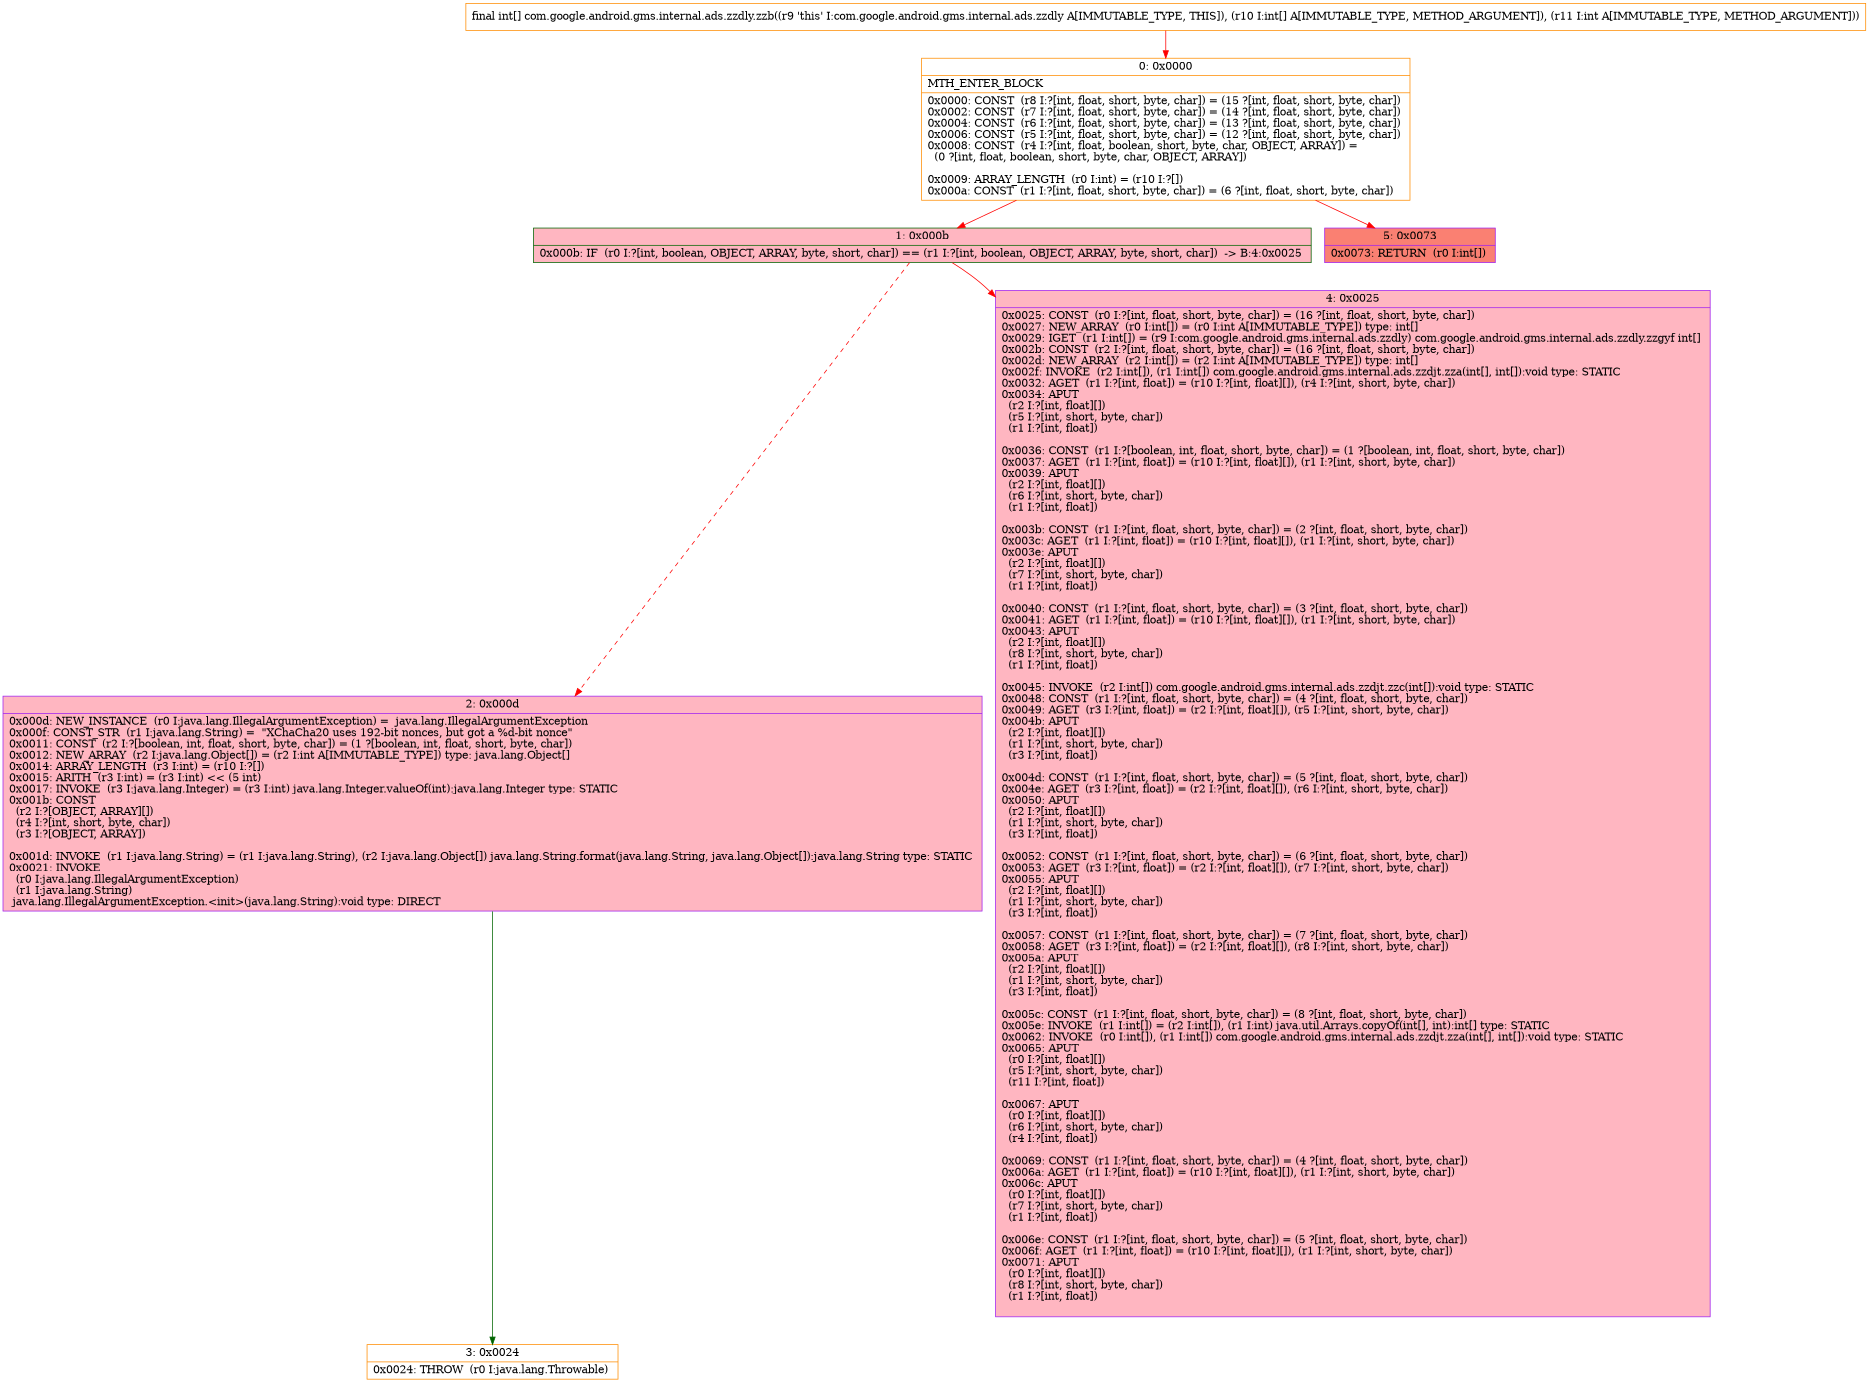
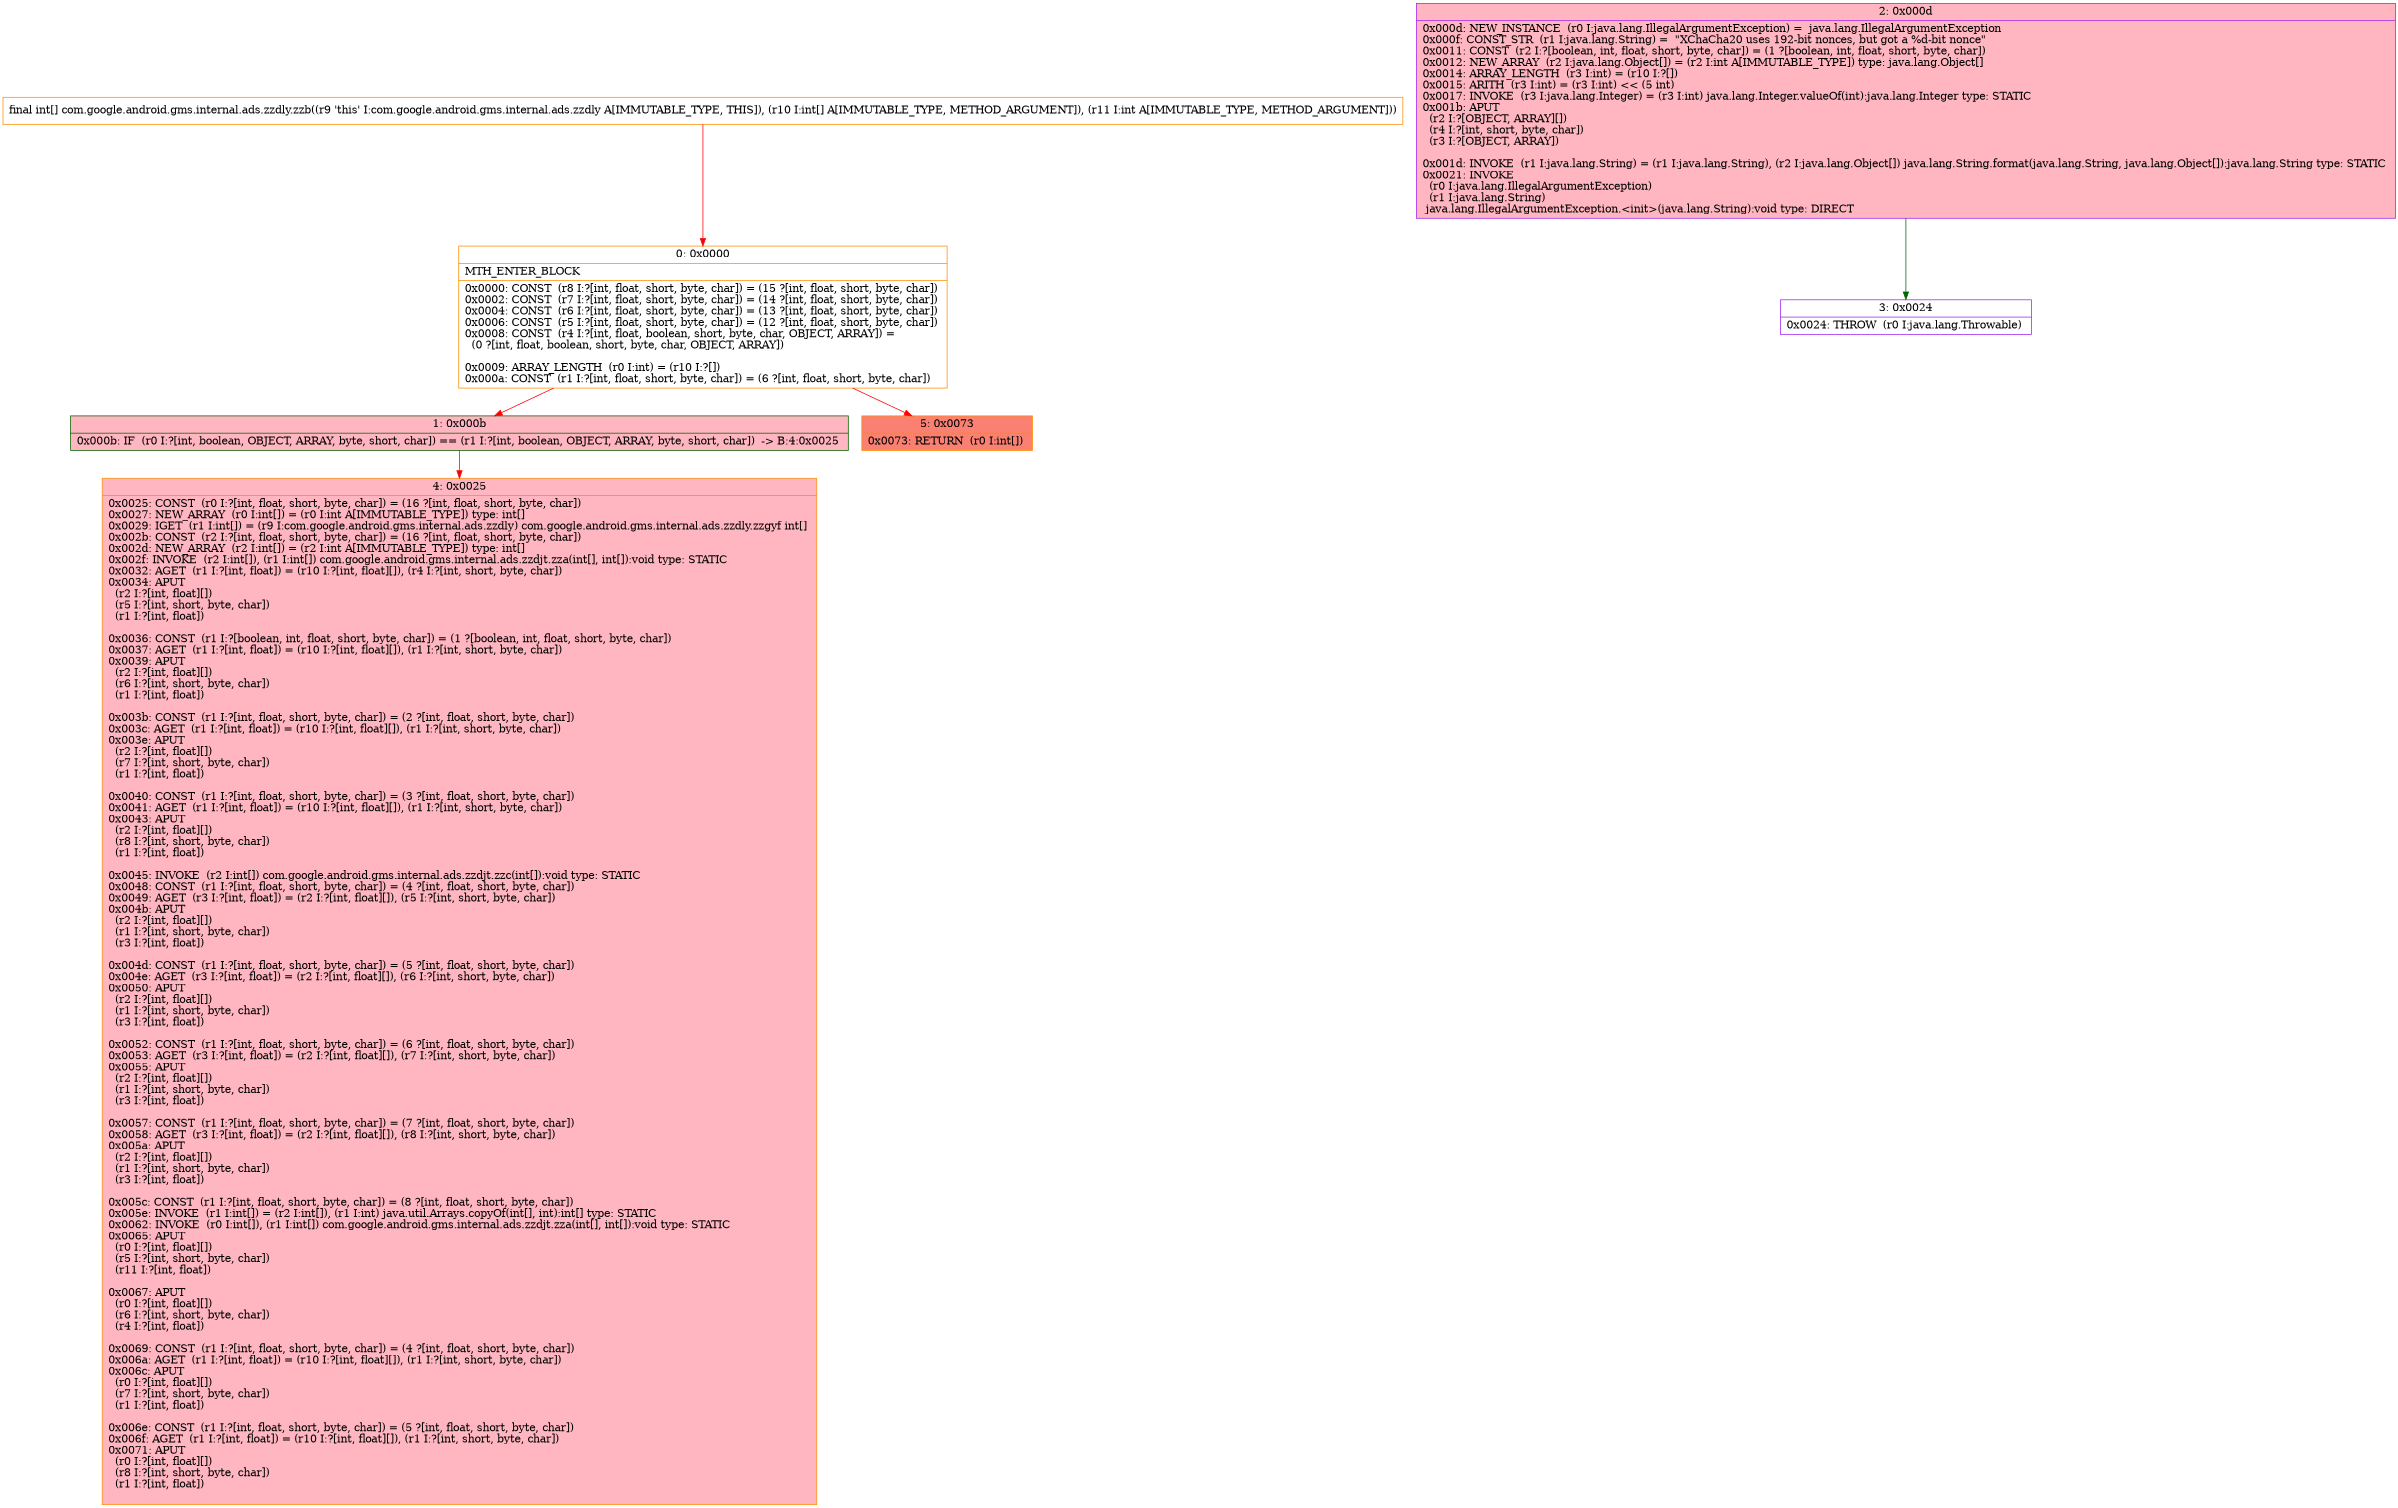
(1410, 245) -> (947, 433)
(745, 476) -> none
(56, 801) -> (1464, 108)
(1353, 804) -> (459, 991)
(493, 1362) -> (1906, 317)
